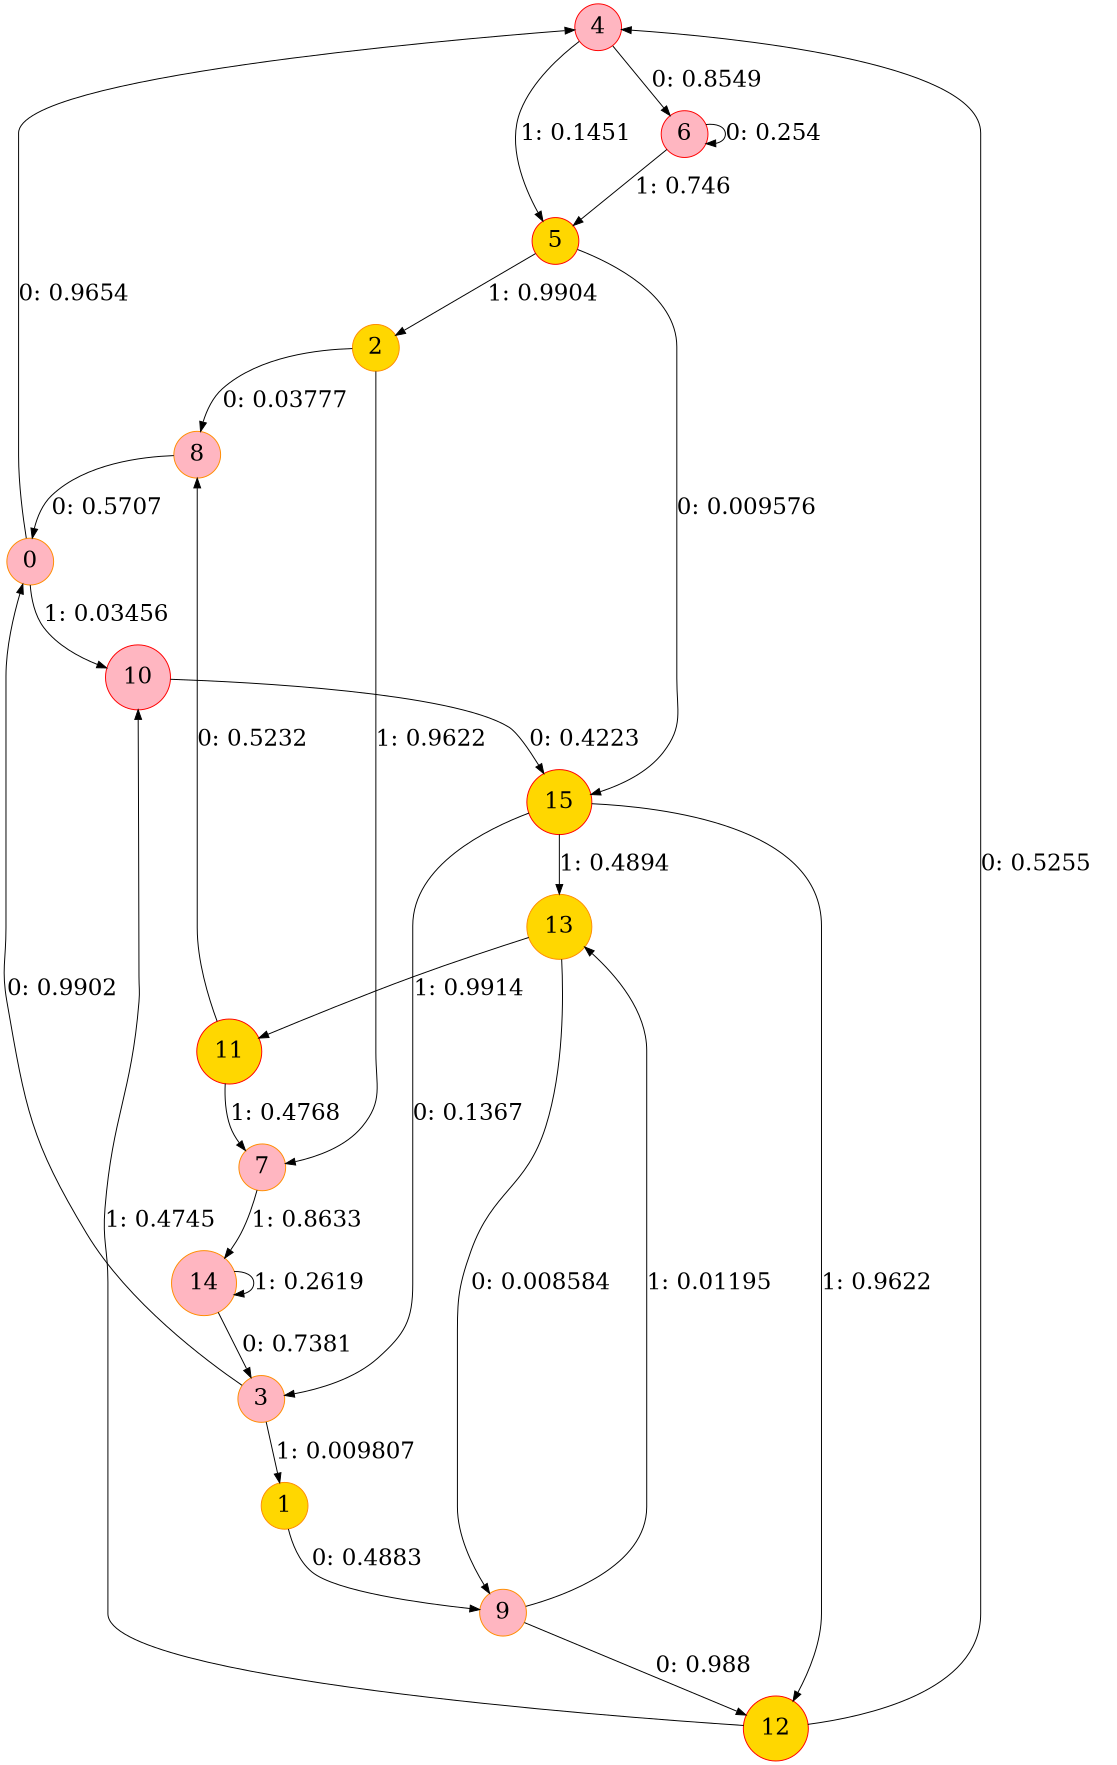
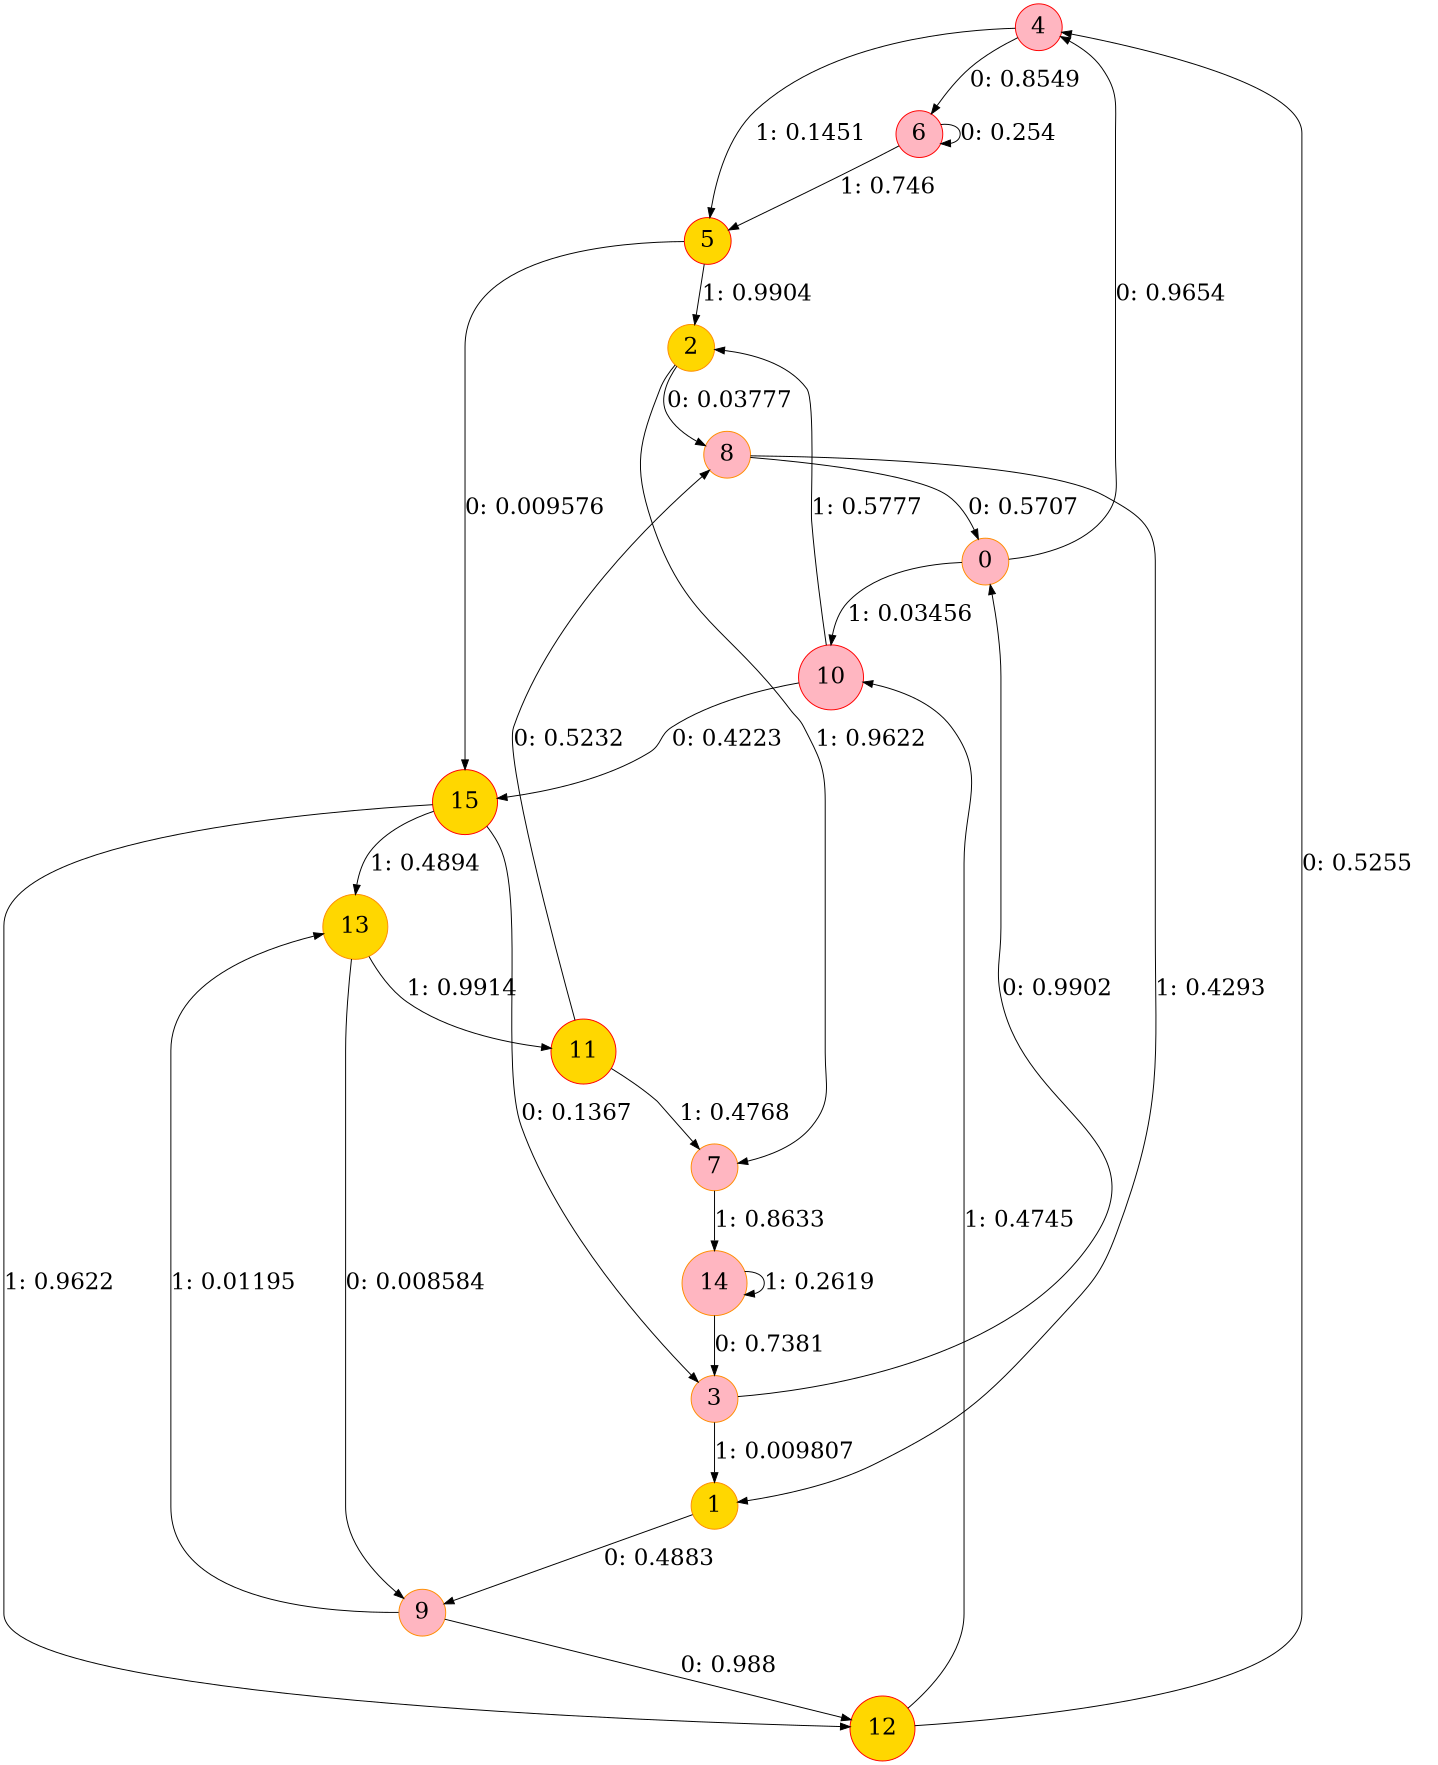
none -> (812, 471)
none -> (1155, 913)
